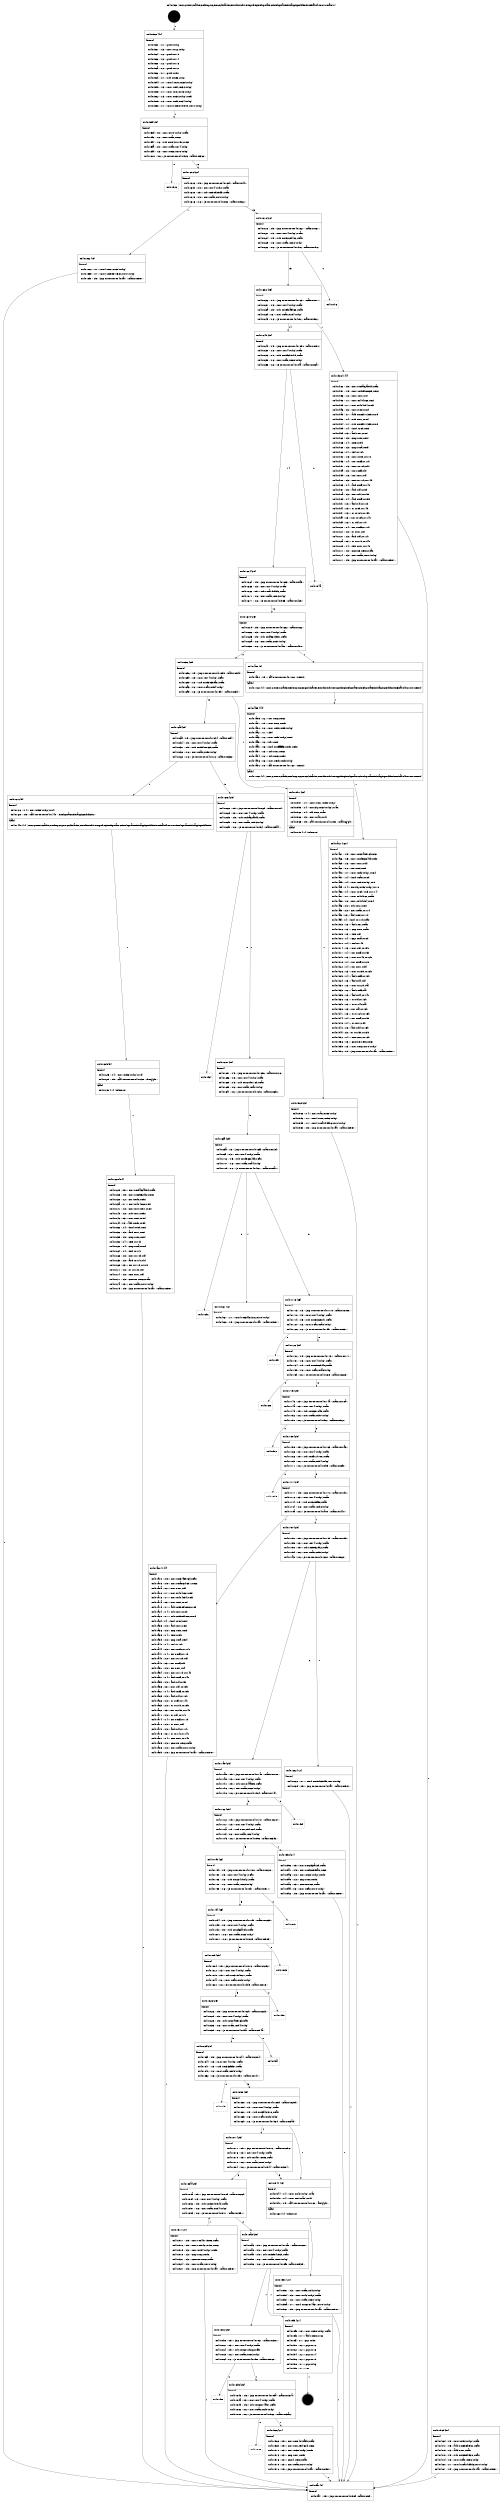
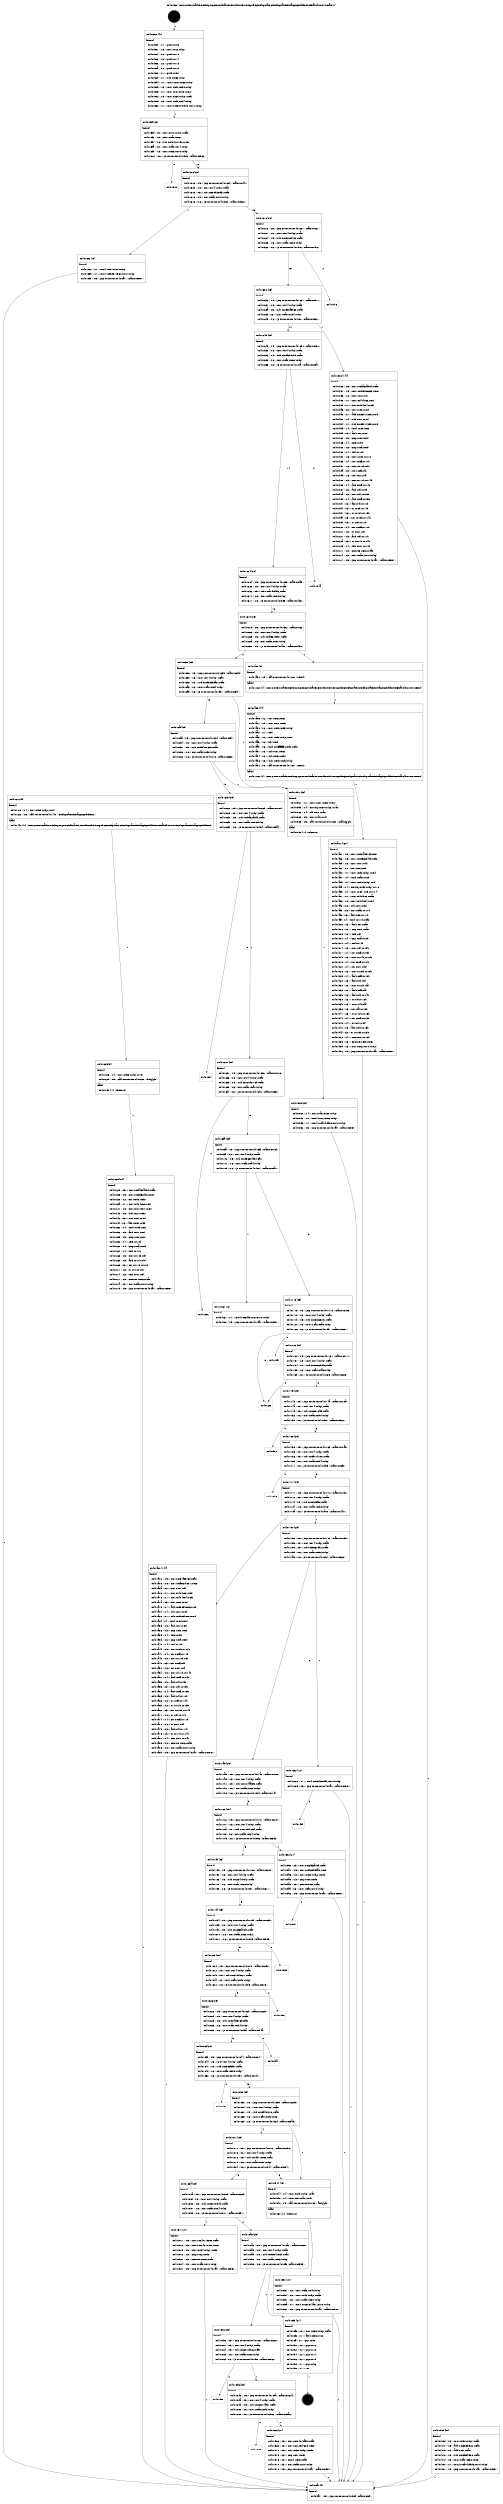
(156, 778) -> (244, 787)
(223, 1241) -> (198, 1199)
(318, 1337) -> (258, 1359)
none -> (363, 1769)
(285, 1807) -> (307, 1804)
(275, 1905) -> (297, 1908)
(208, 2222) -> (205, 2221)
